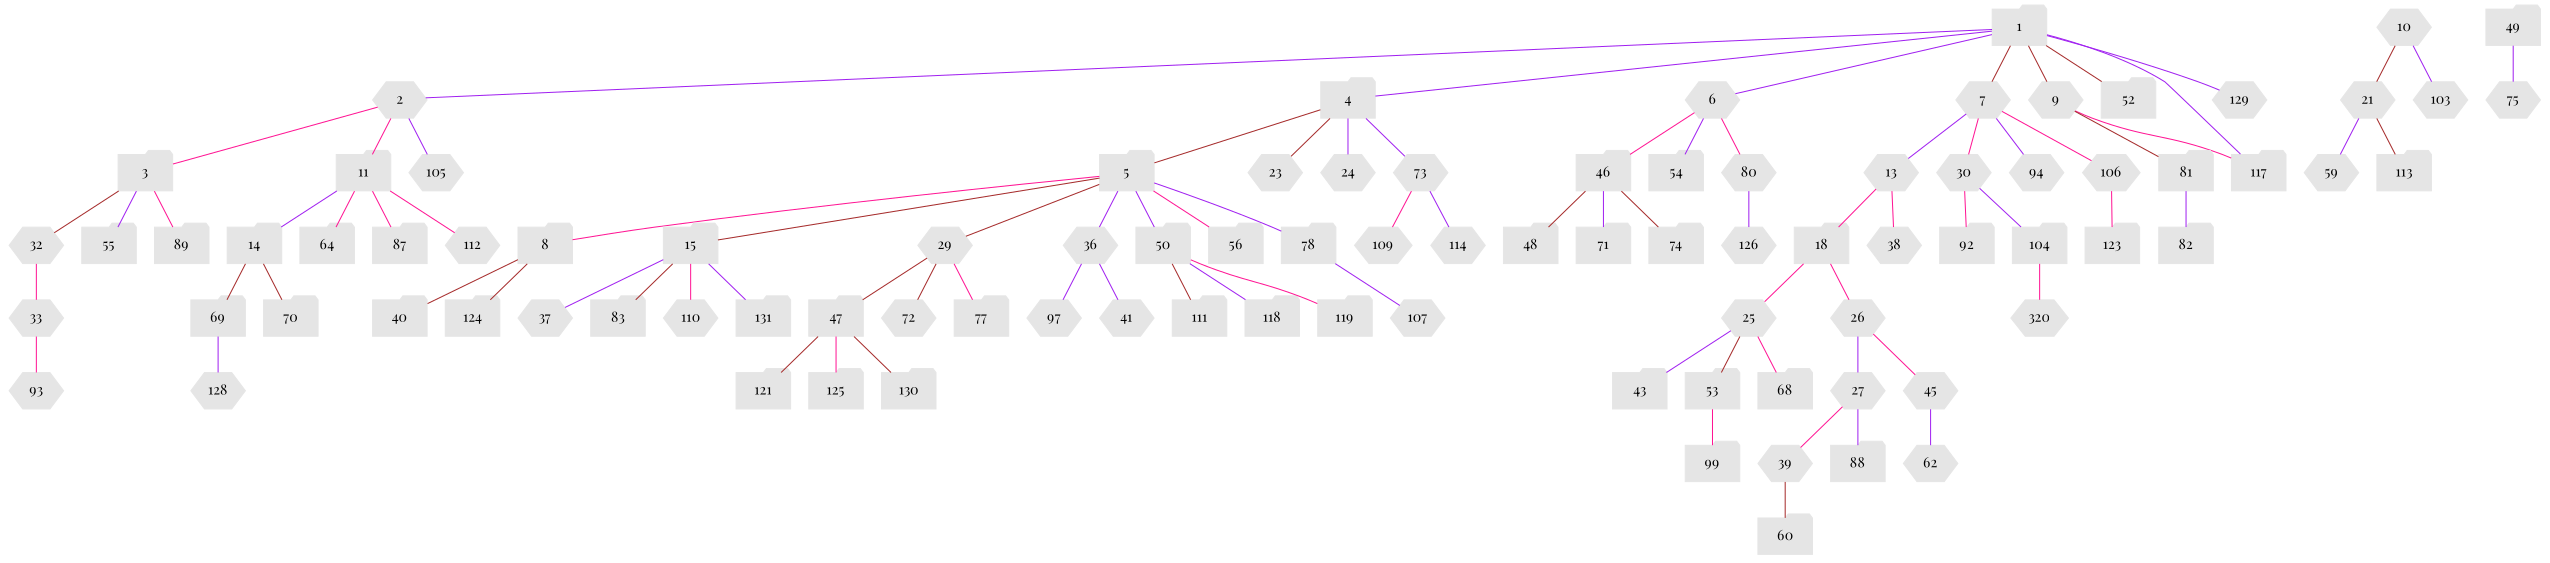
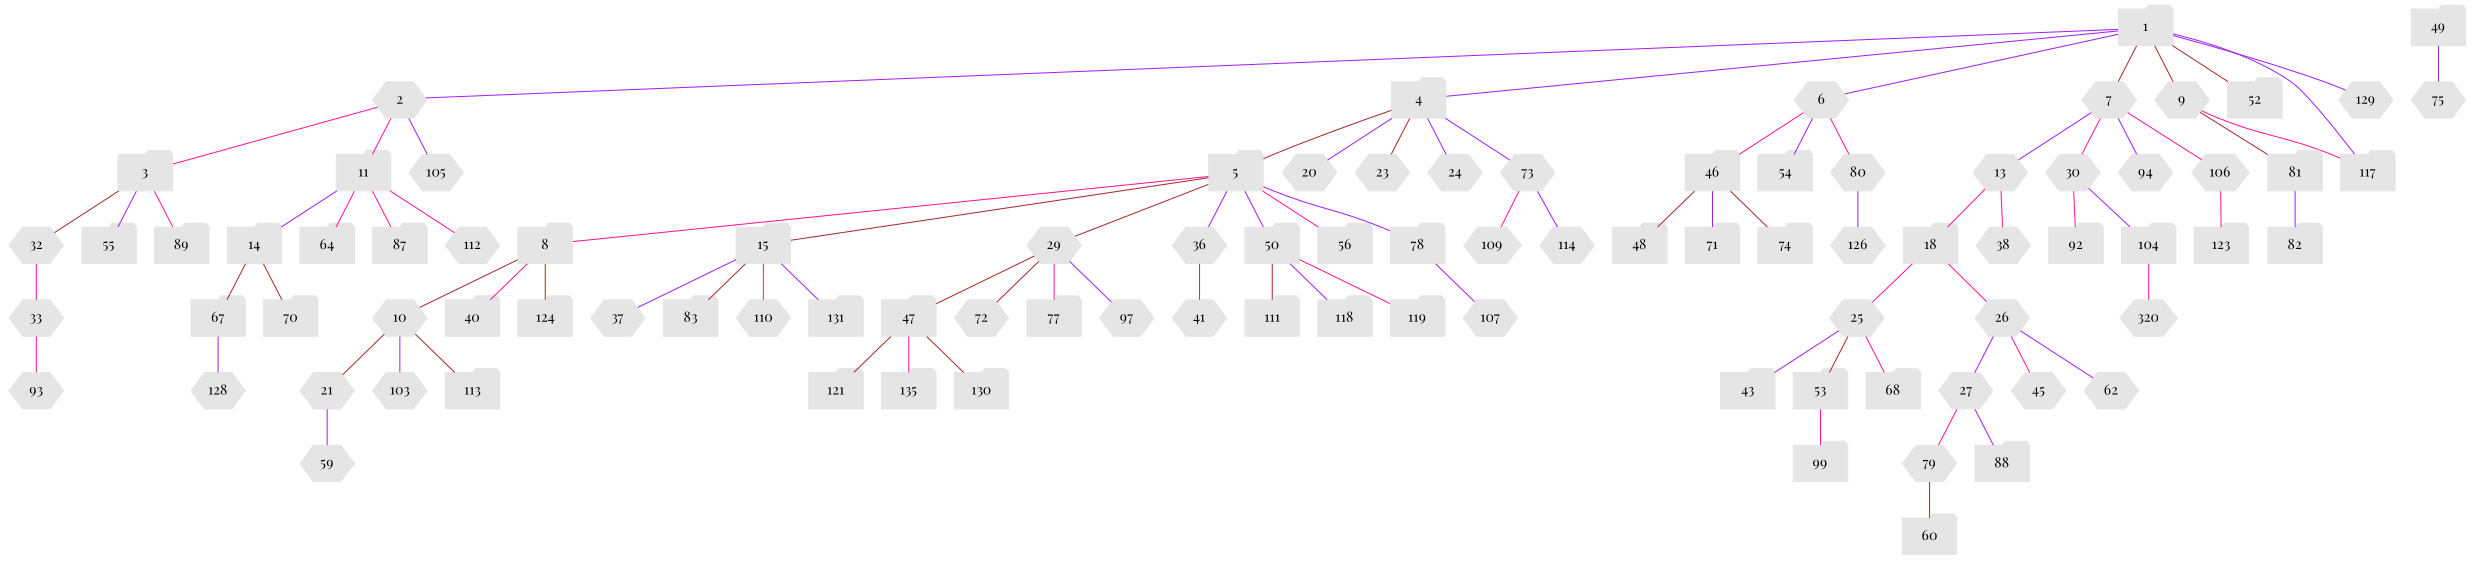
(2386, 136) -> (435, 353)
none -> (1310, 173)
(473, 282) -> (509, 282)
(1072, 282) -> (1091, 282)
none -> (469, 284)
(218, 318) -> (218, 318)
(836, 391) -> (909, 391)
(1931, 427) -> (2057, 354)
(1785, 463) -> (1930, 463)
